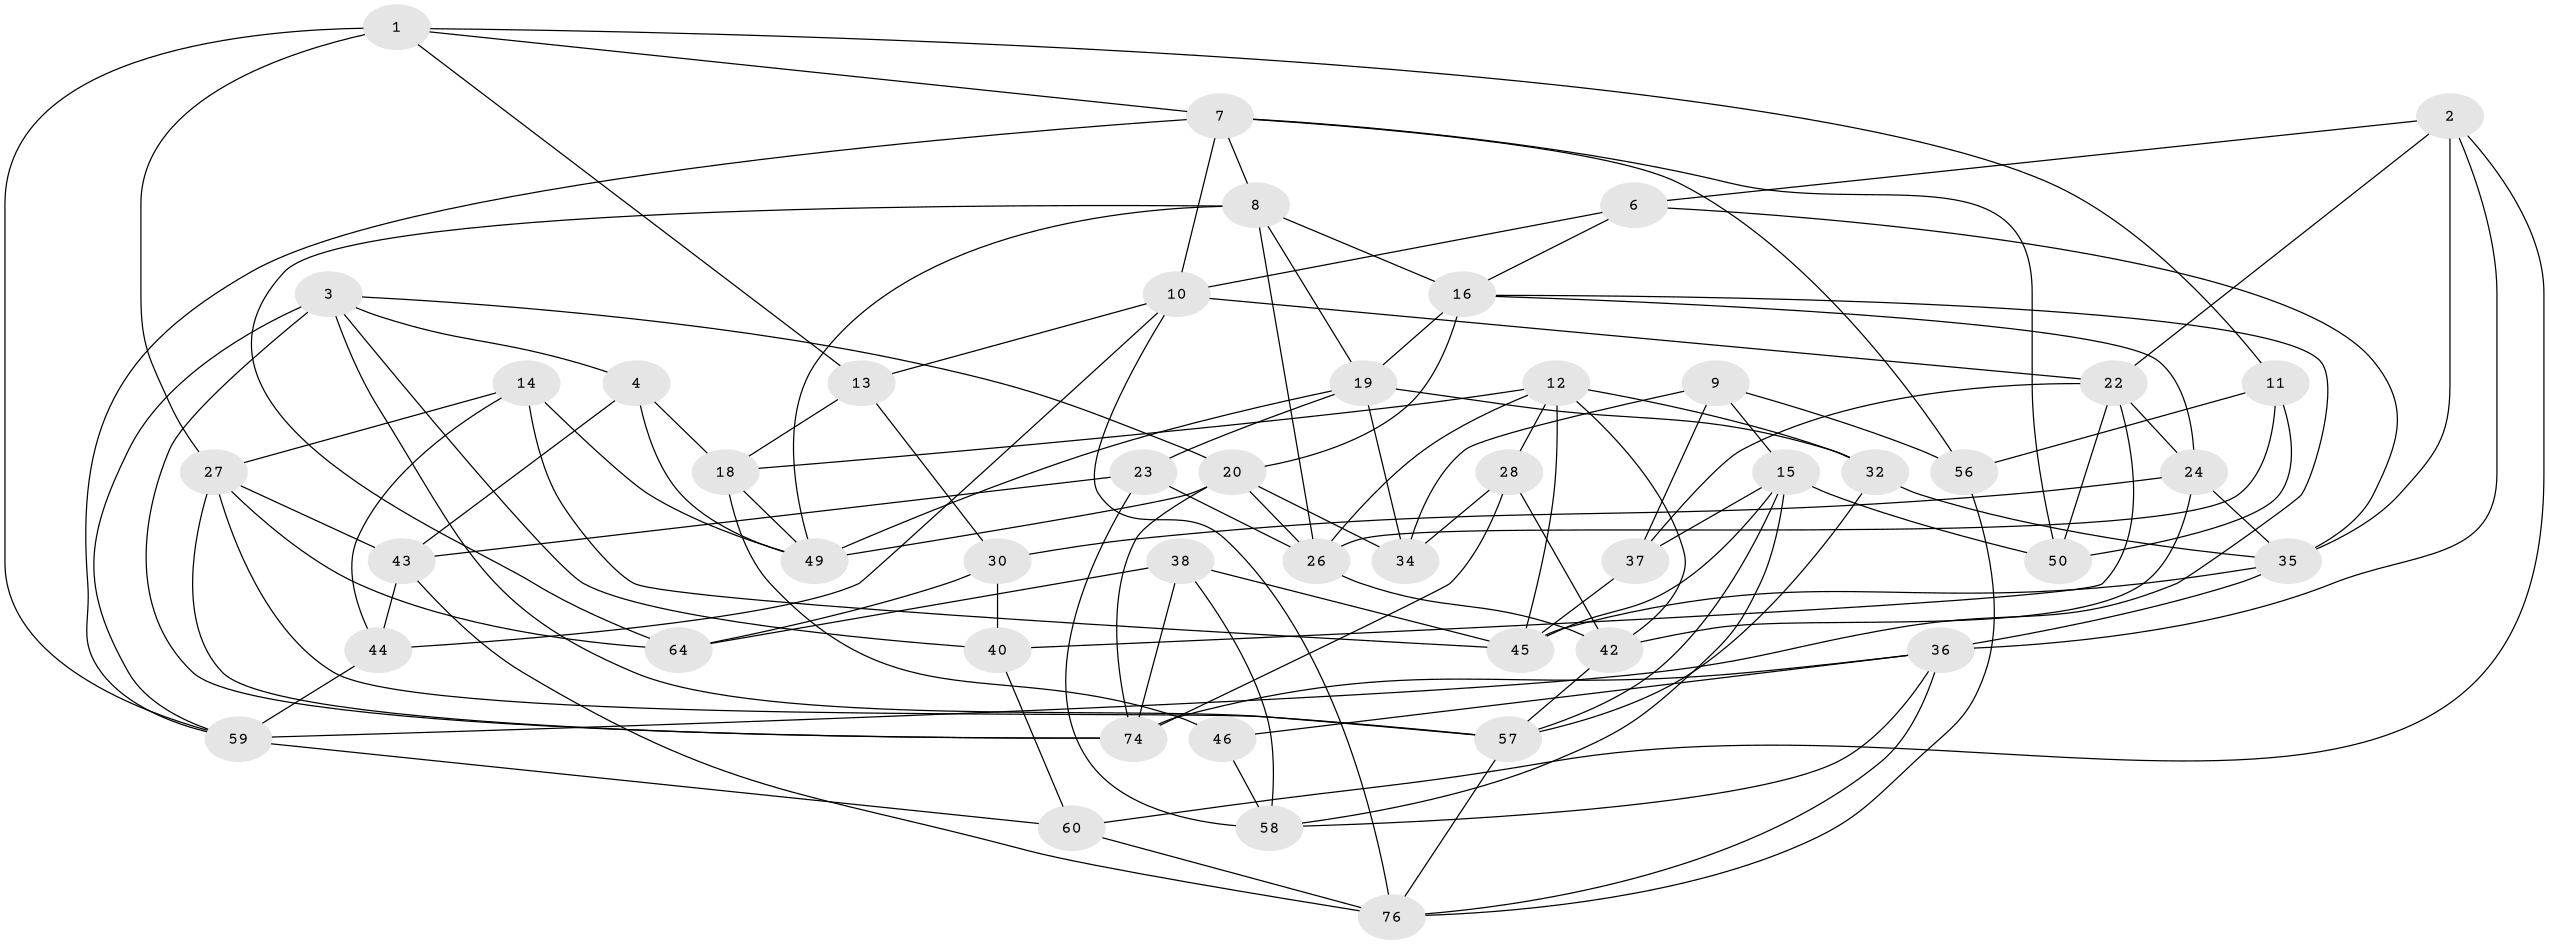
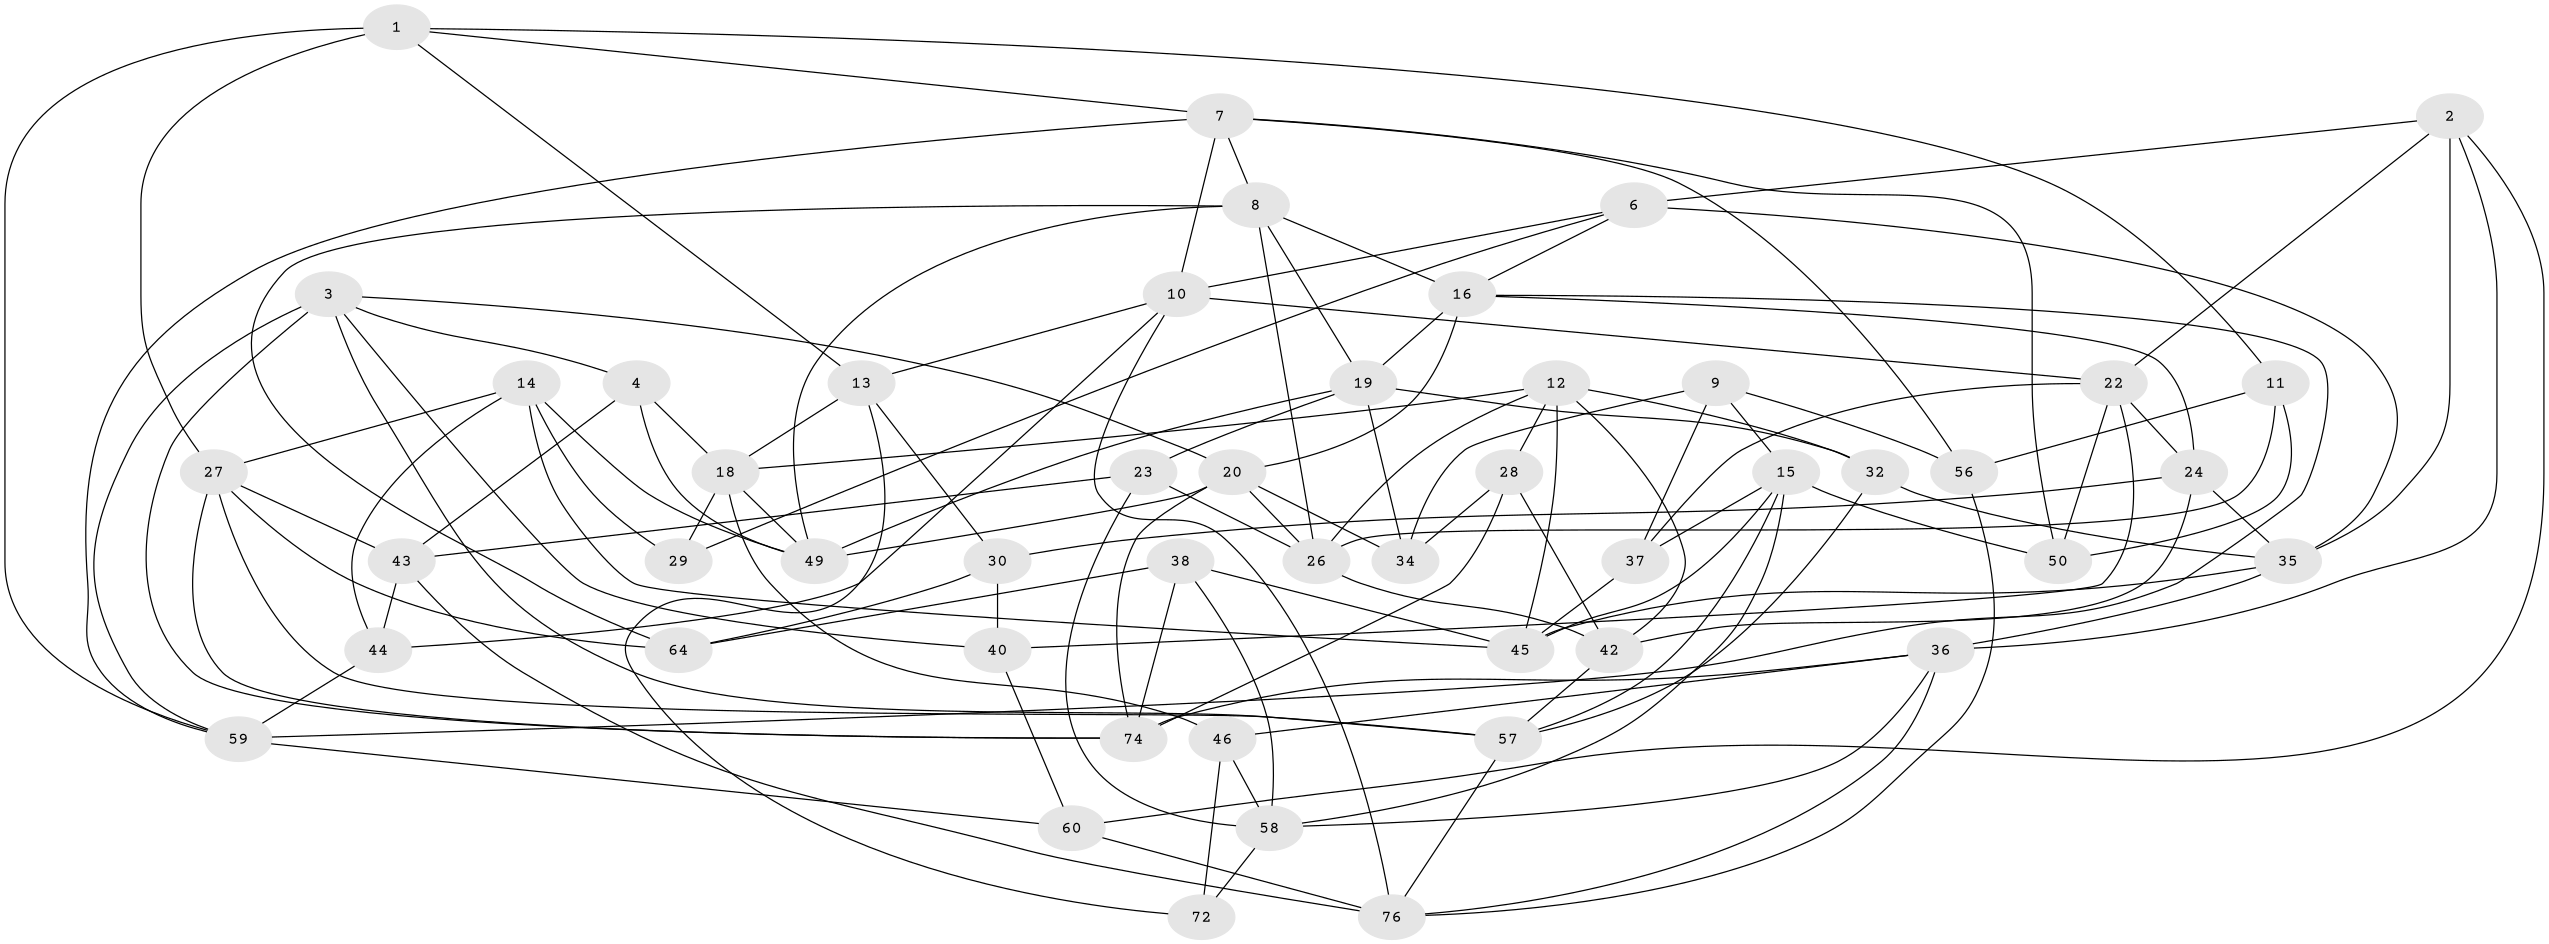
none -> (679, 561)
none -> (1202, 917)
